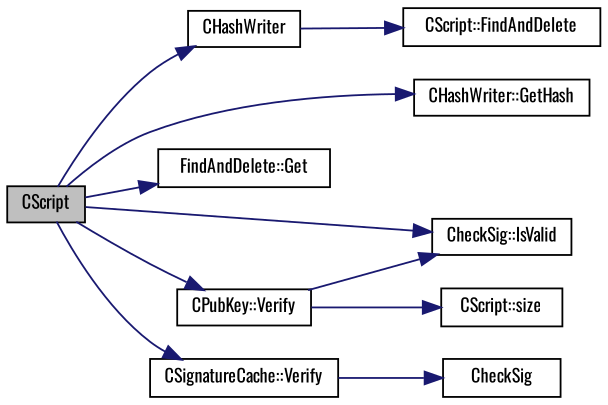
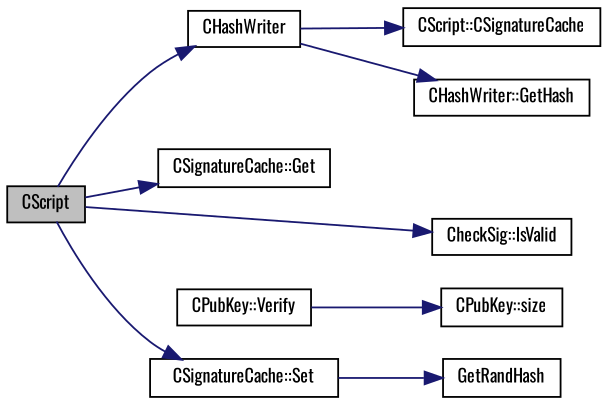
(502, 27) -> (502, 27)
(222, 112) -> (359, 60)
(244, 168) -> (244, 168)
(131, 253) -> none
(364, 275) -> none
(502, 307) -> (502, 307)
(244, 378) -> (244, 378)
(502, 378) -> (502, 378)
